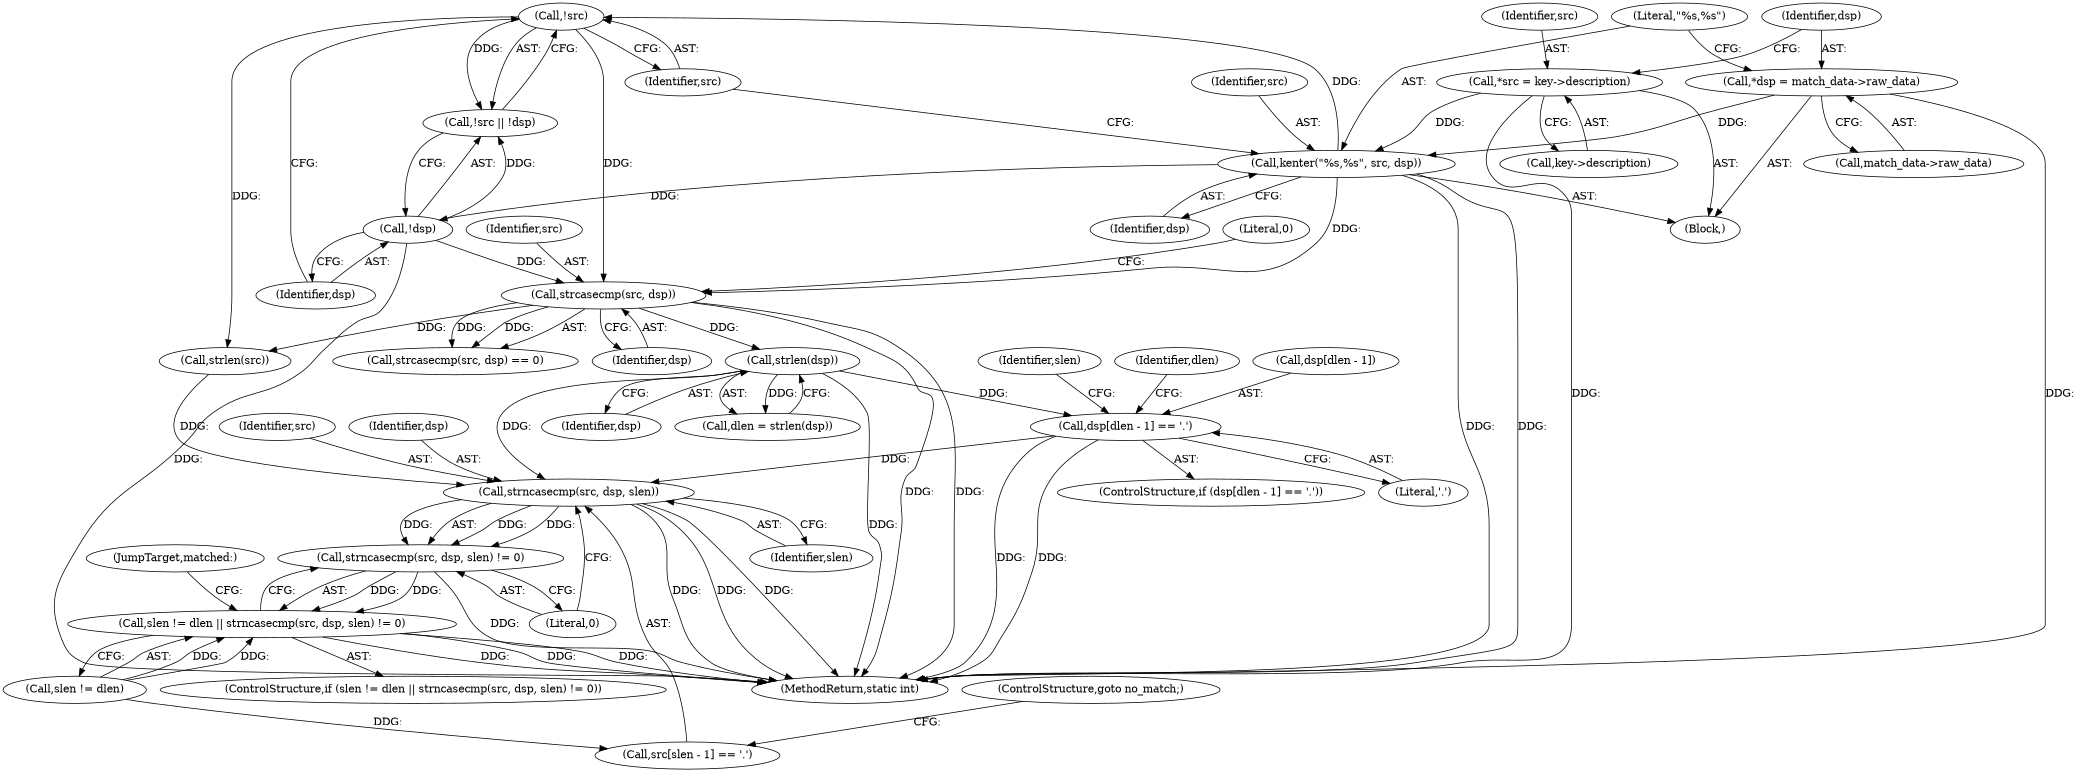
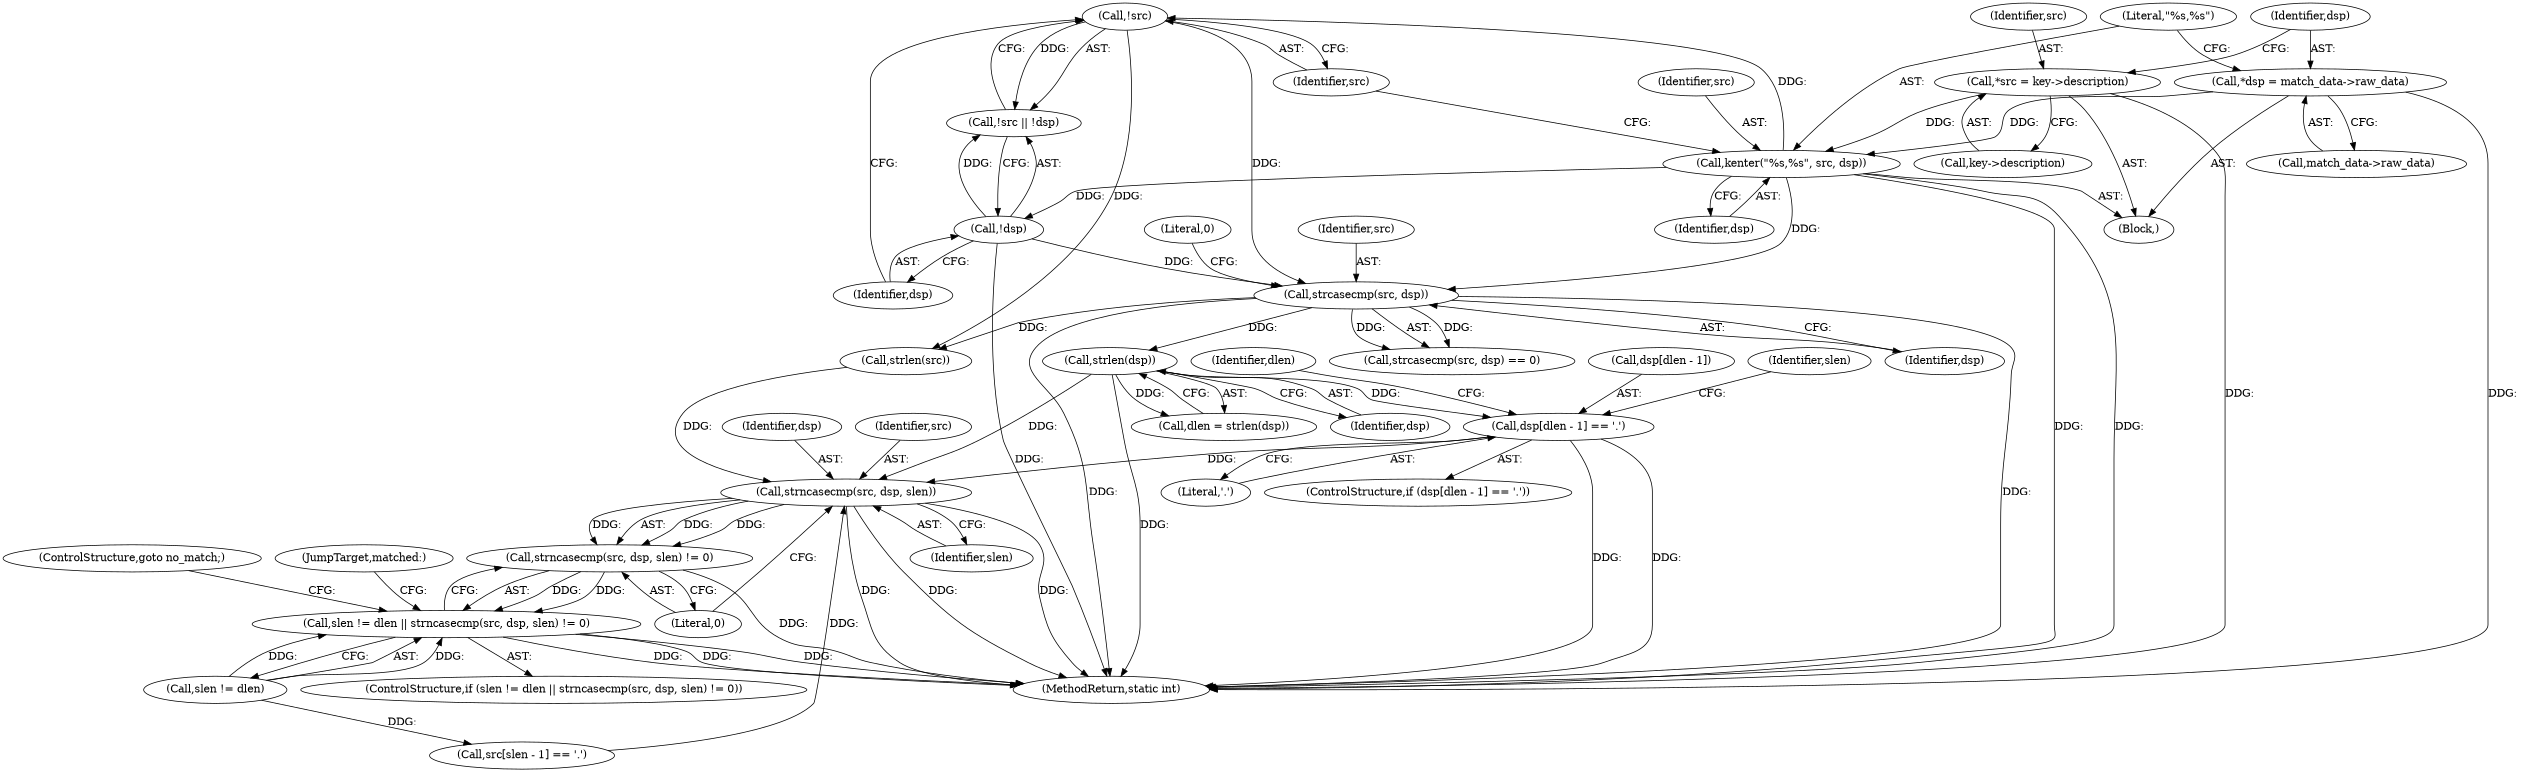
(660, 624) -> (846, 624)
(889, 723) -> (284, 590)
